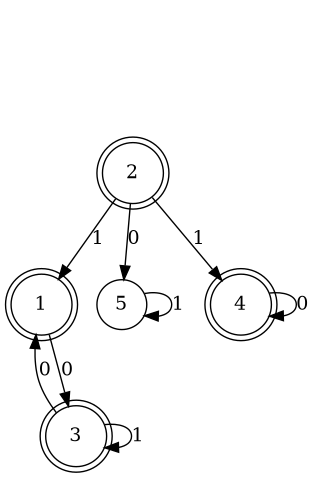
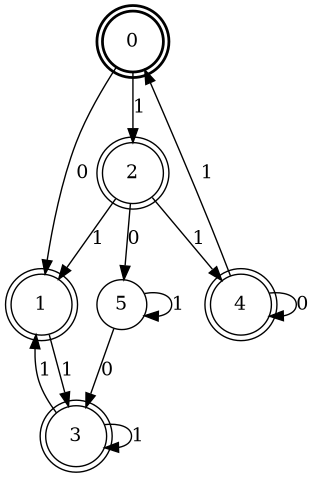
none -> (133, 42)
none -> (102, 361)
(46, 370) -> (46, 370)
(68, 370) -> (68, 370)
